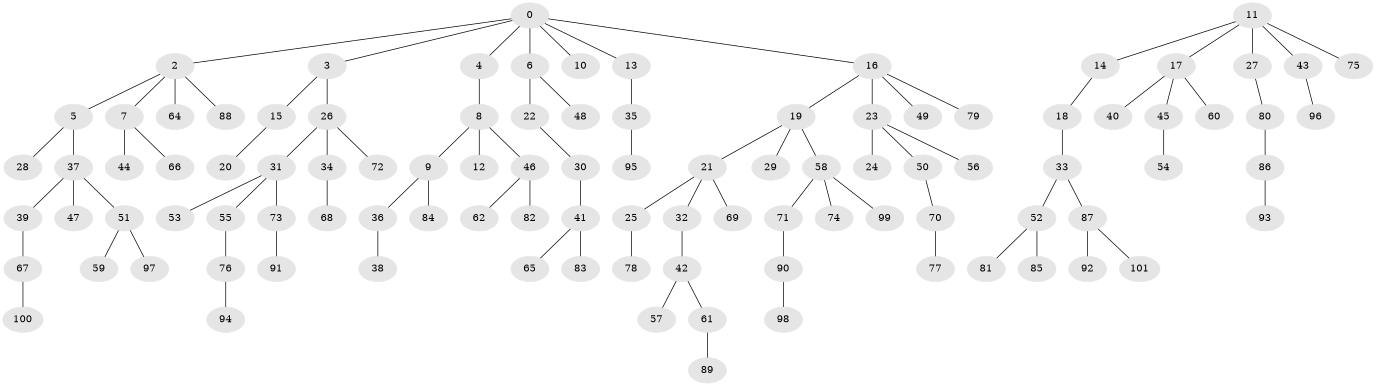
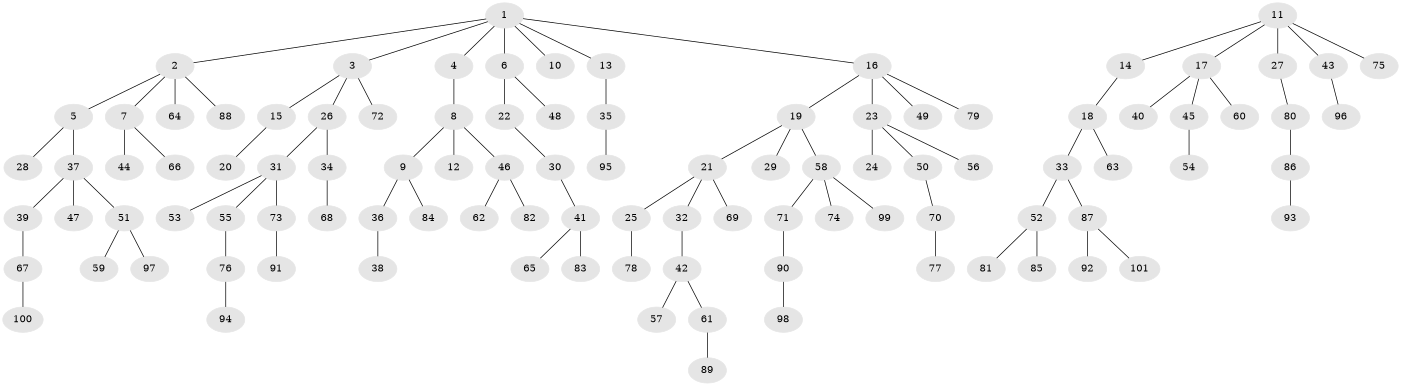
(530, 15) -> (505, 15)
(352, 142) -> (365, 92)
none -> (1113, 168)
